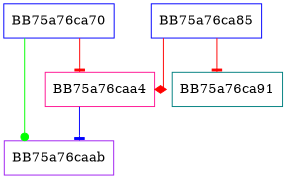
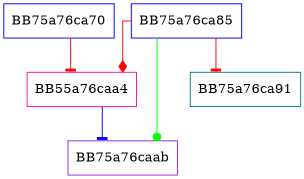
(25, 86) -> (157, 86)
(100, 89) -> (82, 89)
